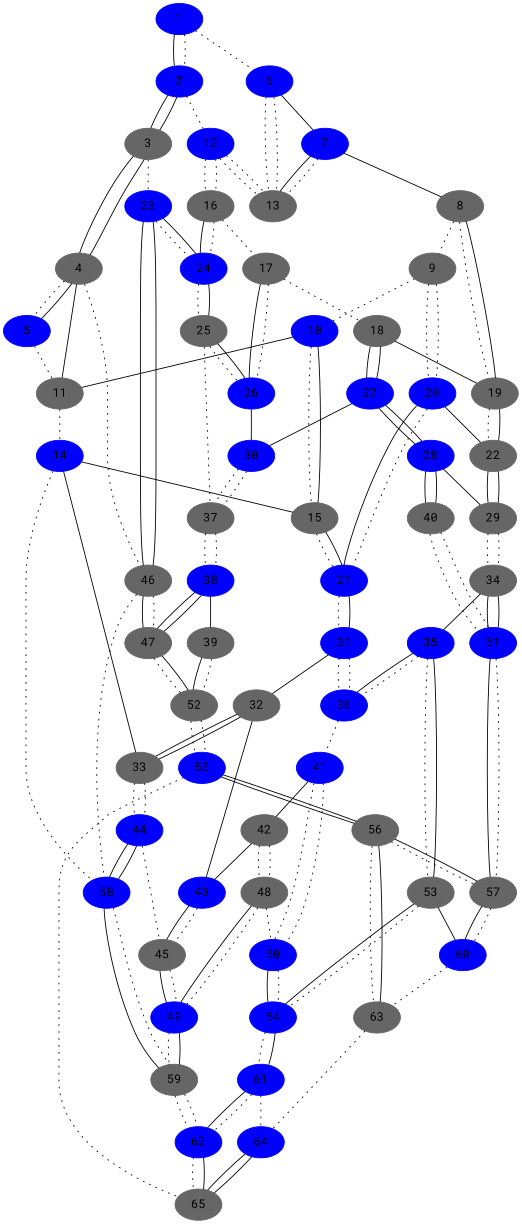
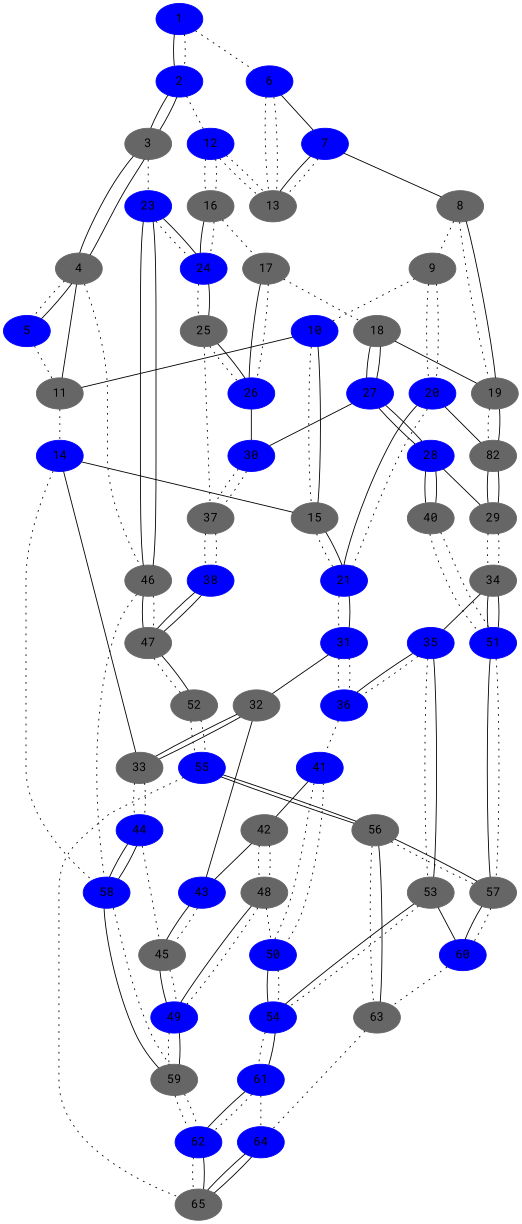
(493, 456) -> (493, 456)
(211, 643) -> none
